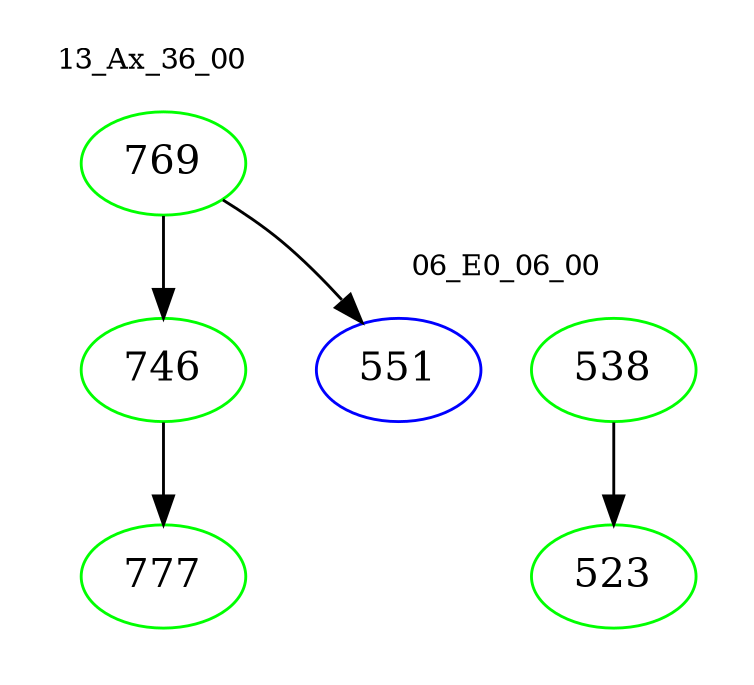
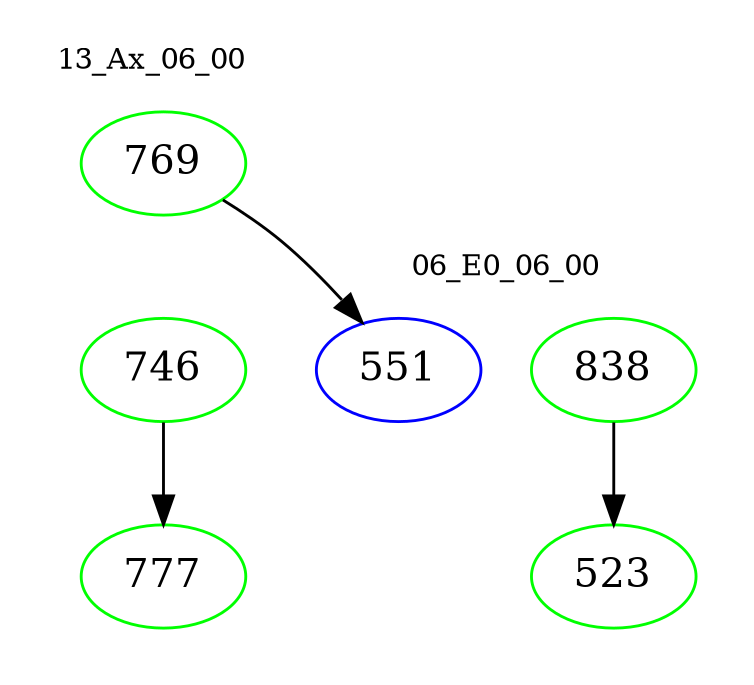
(152, 62) -> (152, 62)
(163, 253) -> none
(614, 370) -> (614, 370)
